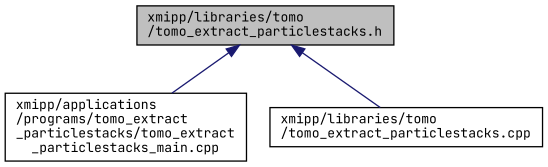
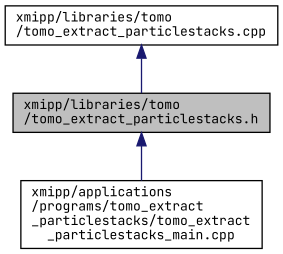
(341, 80) -> (142, 76)
